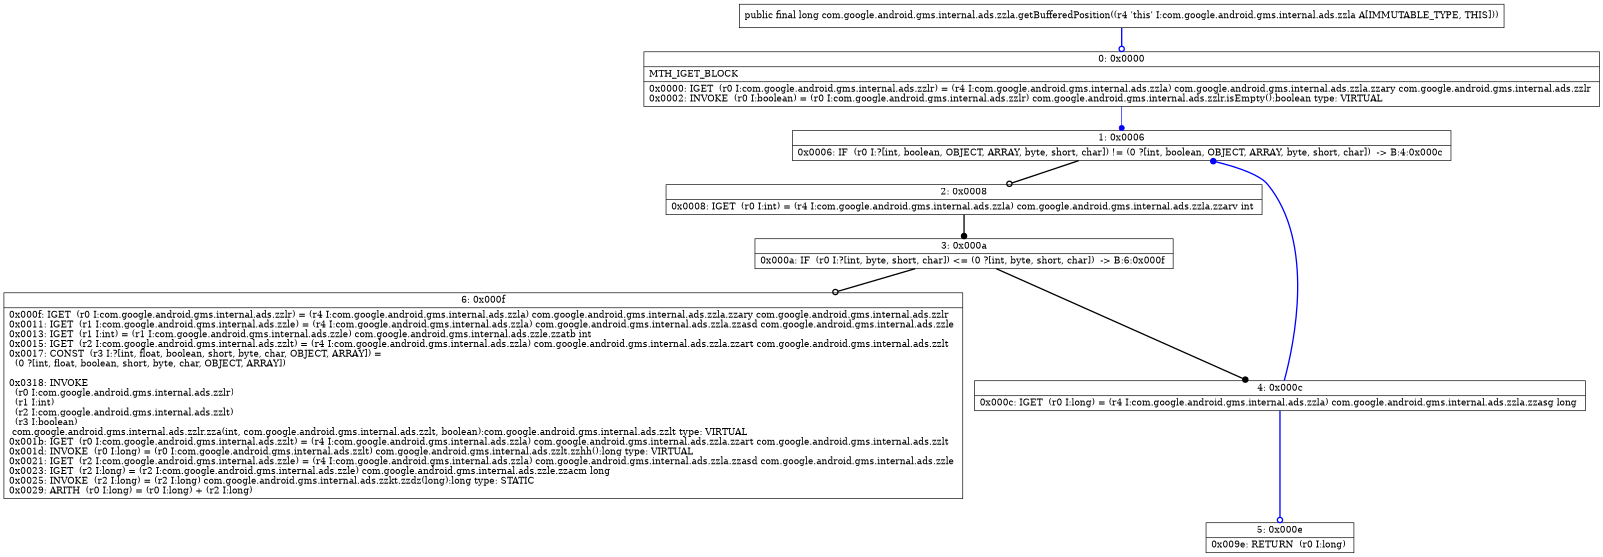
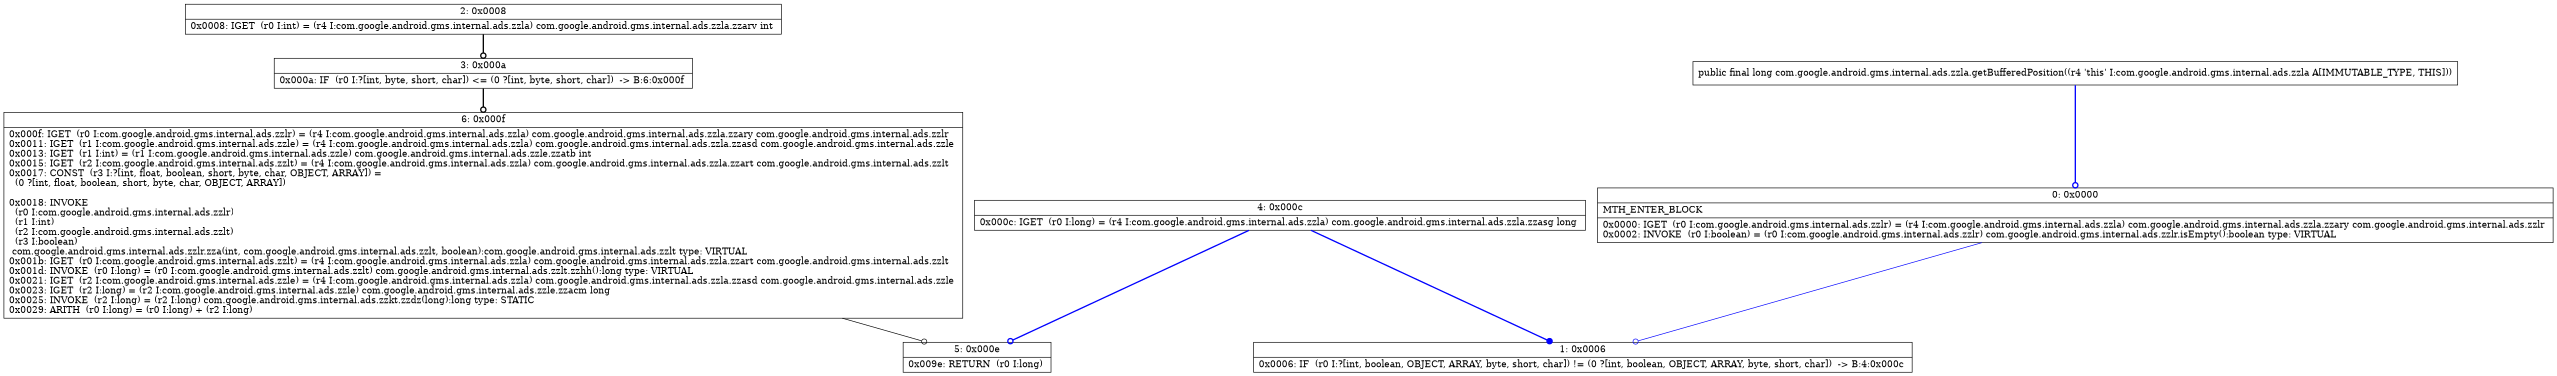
(694, 74) -> (1653, 210)
(1122, 116) -> (1810, 292)
(1045, 172) -> none
(964, 224) -> (483, 44)
(1120, 324) -> none
none -> (882, 330)
(52, 383) -> (52, 203)
